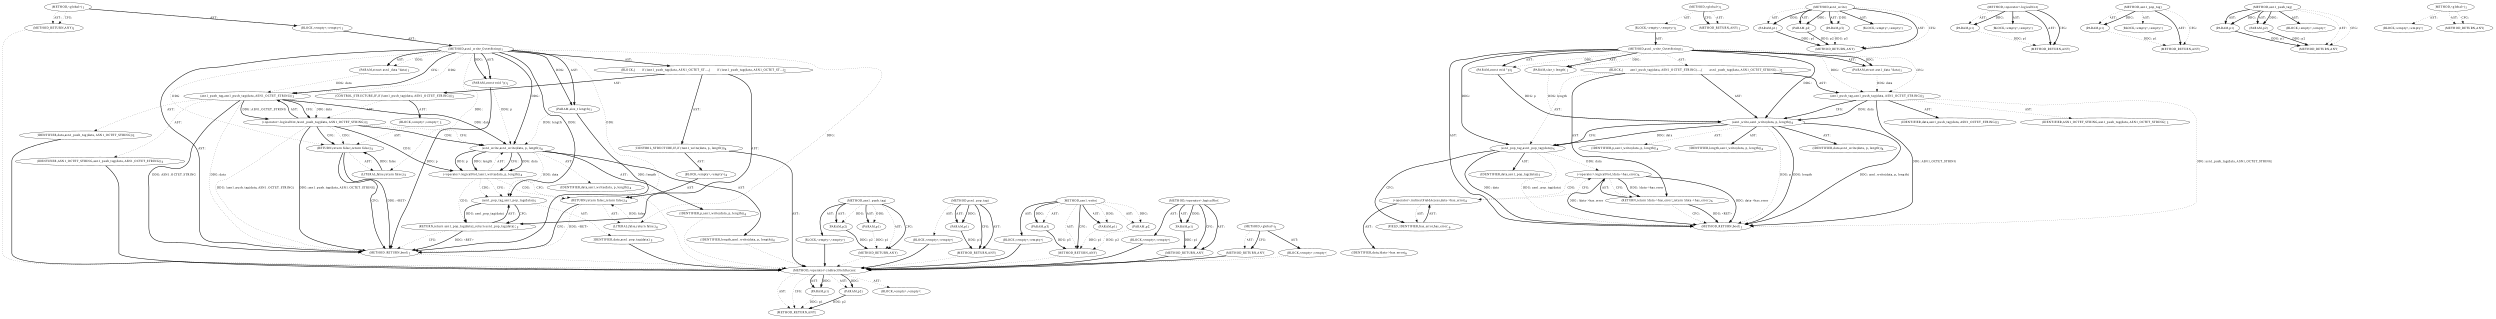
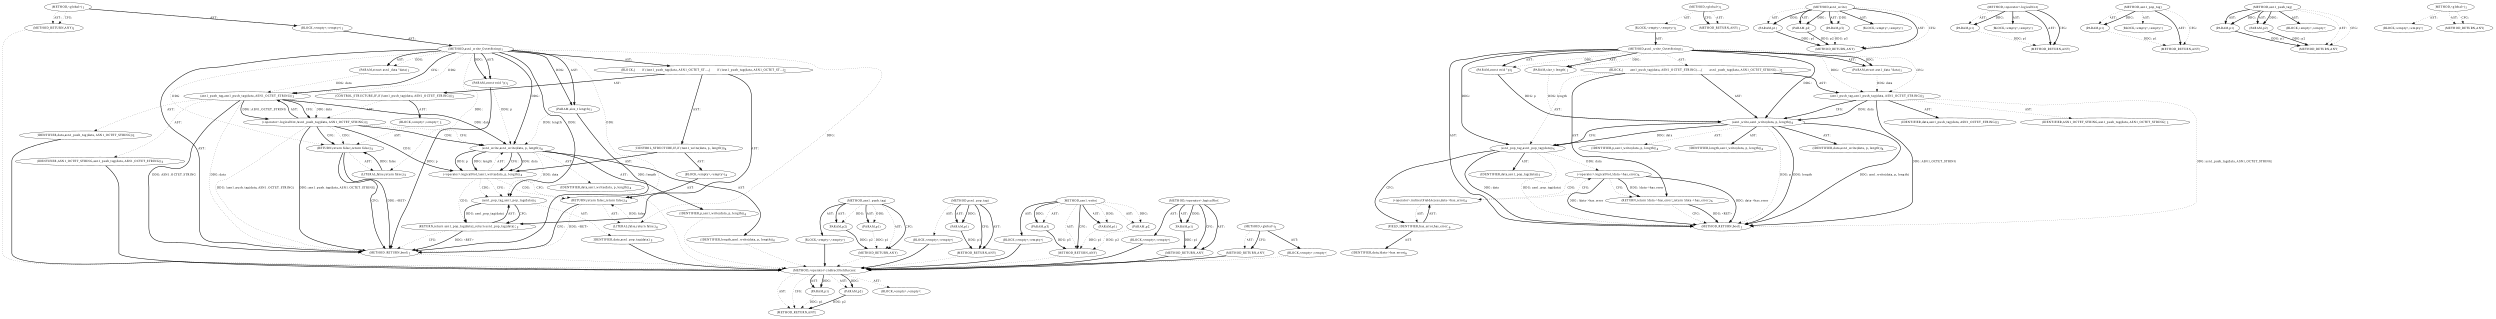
(792, 187) -> (592, 162)
(1608, 194) -> none
(1368, 219) -> (1400, 239)
